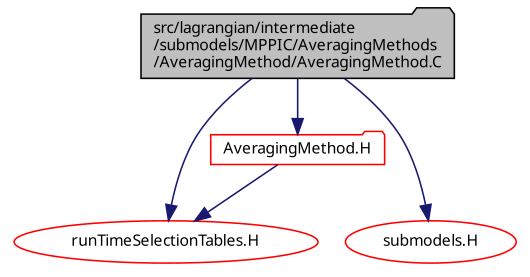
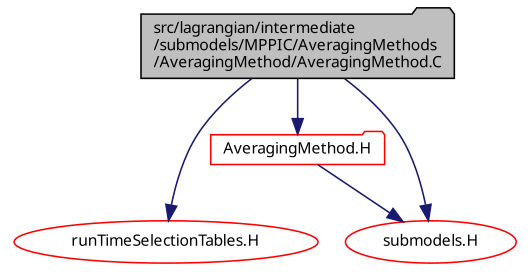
(243, 188) -> (354, 189)
